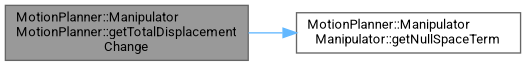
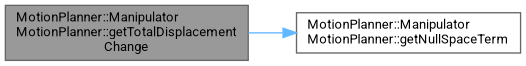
(409, 33) -> (409, 33)
